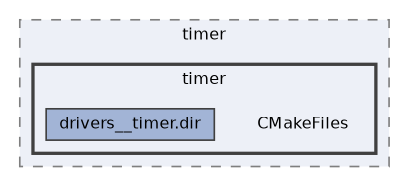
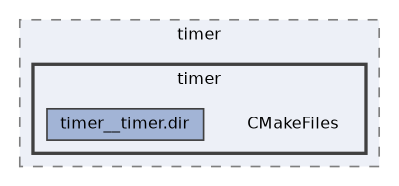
(130, 124) -> (125, 124)
